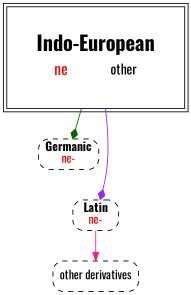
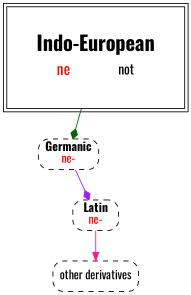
(124, 70) -> (126, 70)
(108, 149) -> (80, 180)
